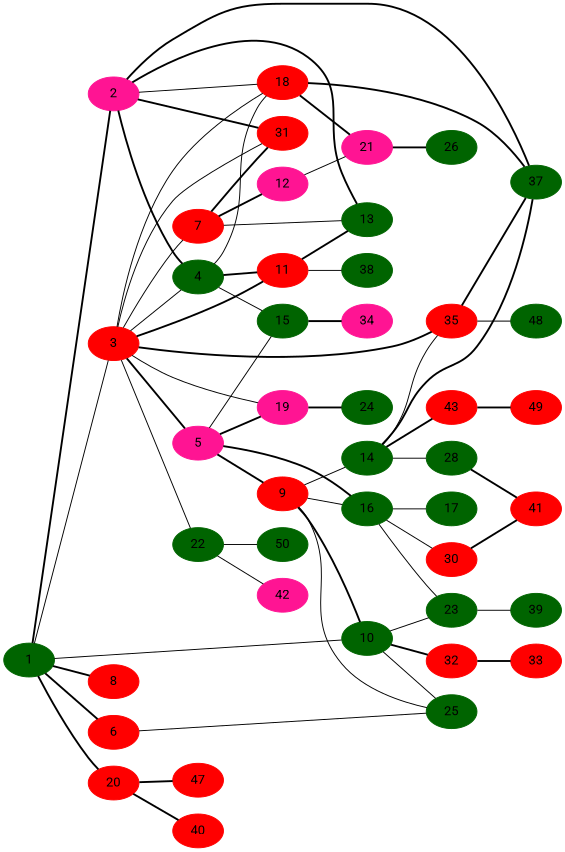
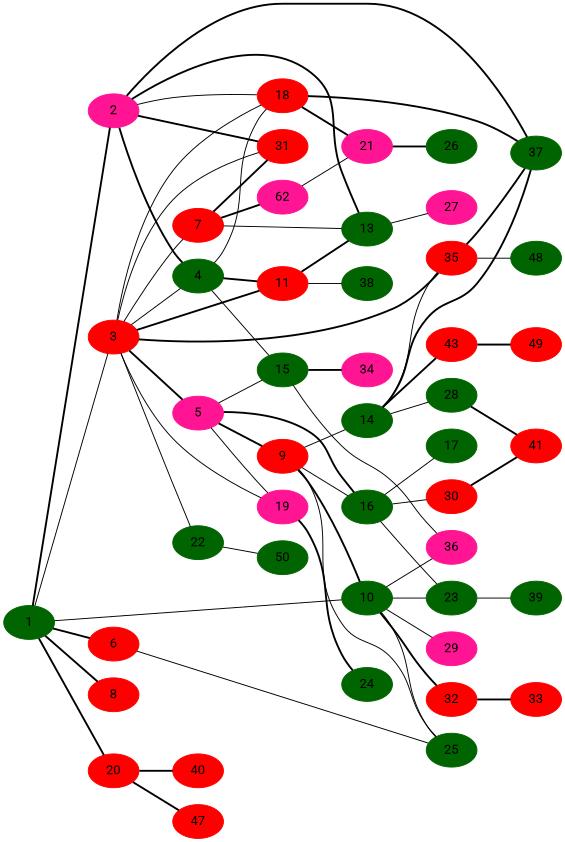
(283, 184) -> (283, 197)
none -> (452, 207)
(240, 425) -> (239, 461)
none -> (452, 547)
(283, 595) -> none
none -> (452, 649)
